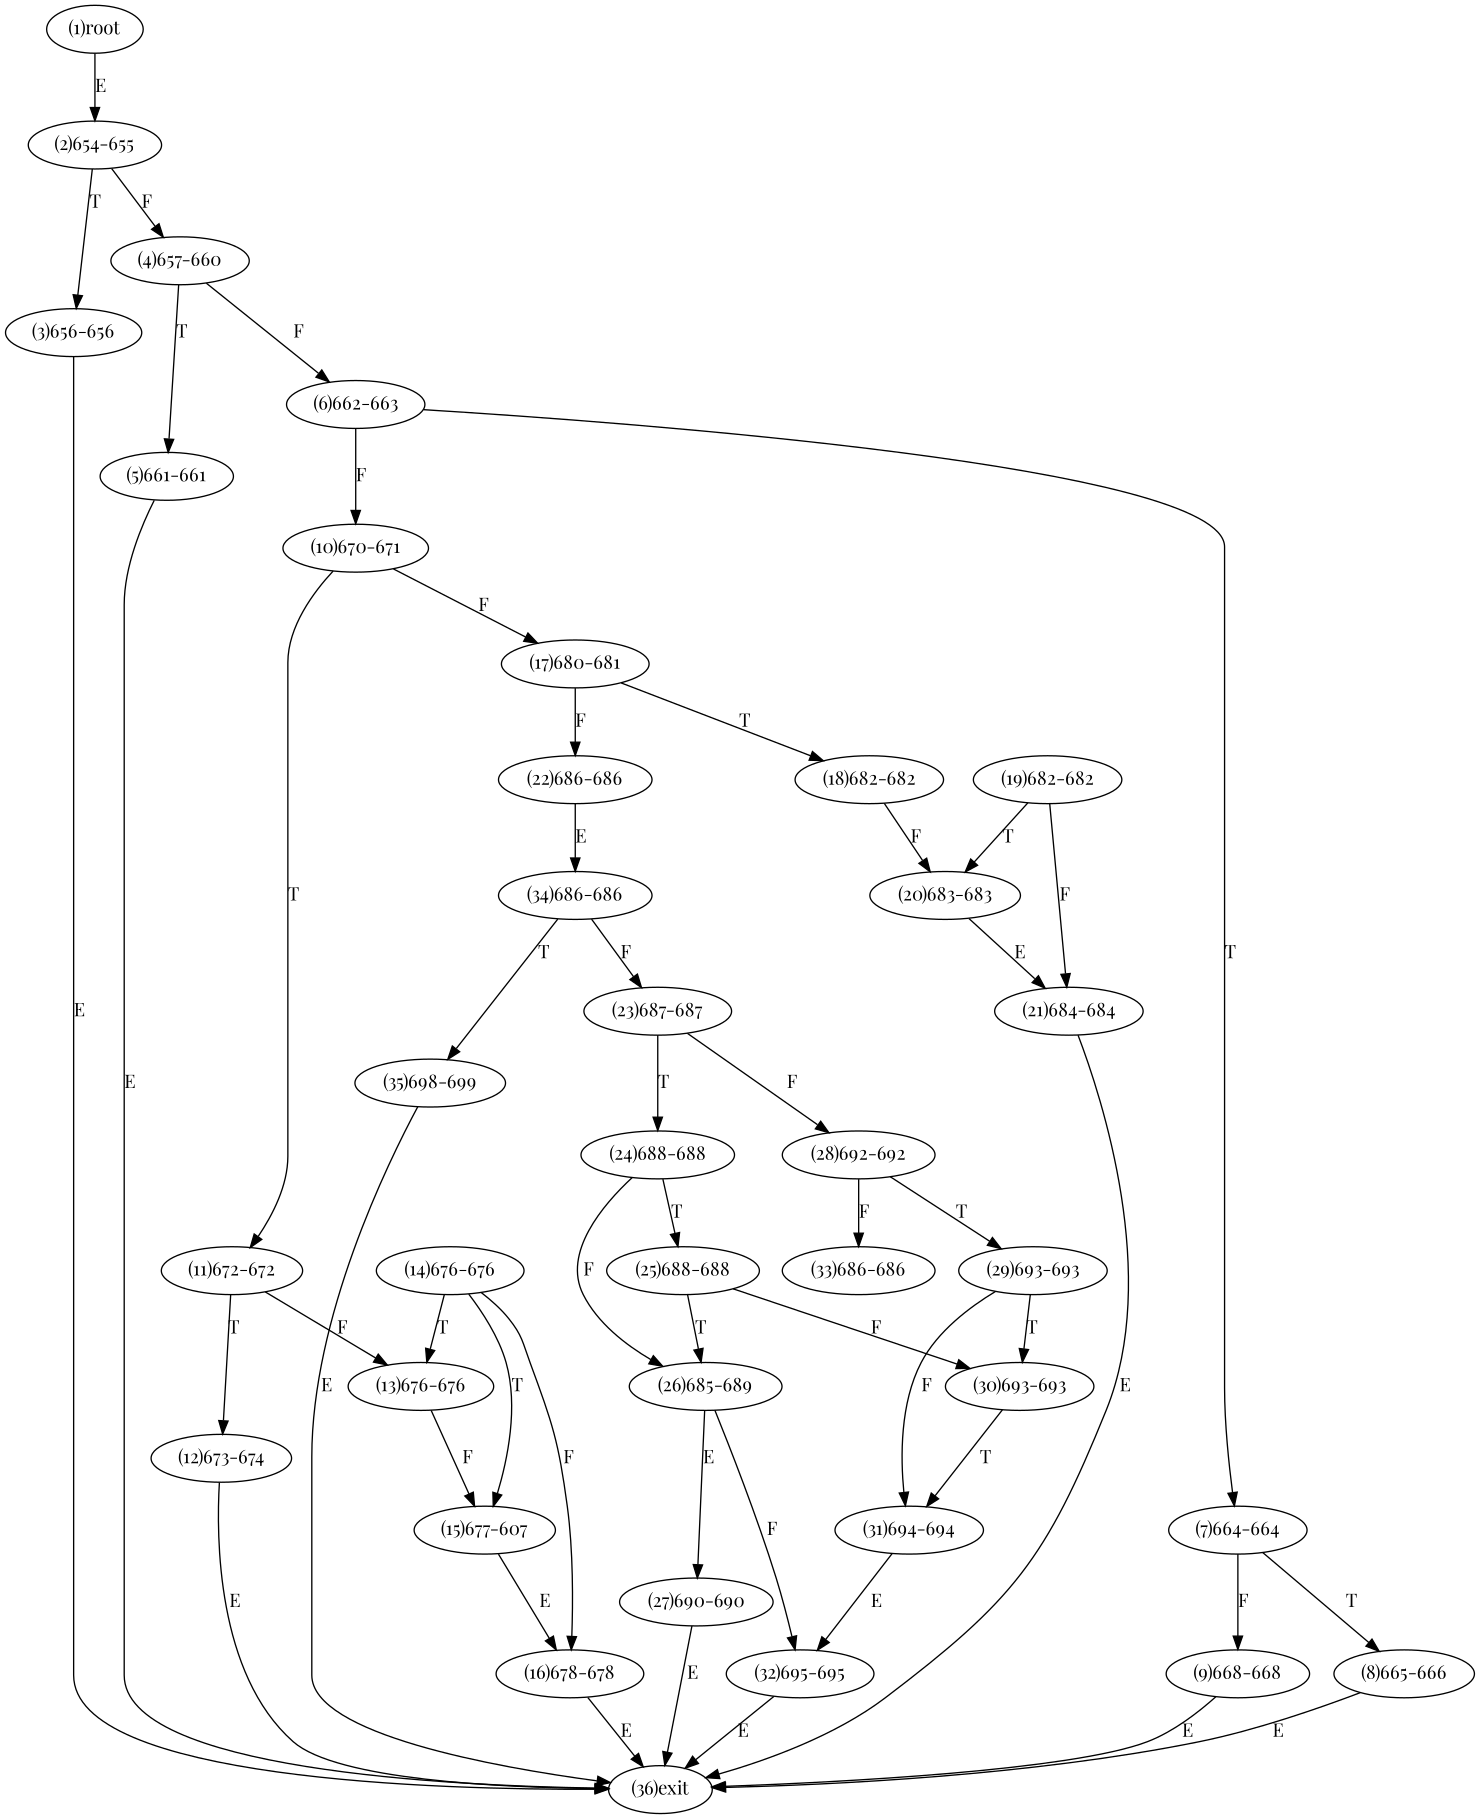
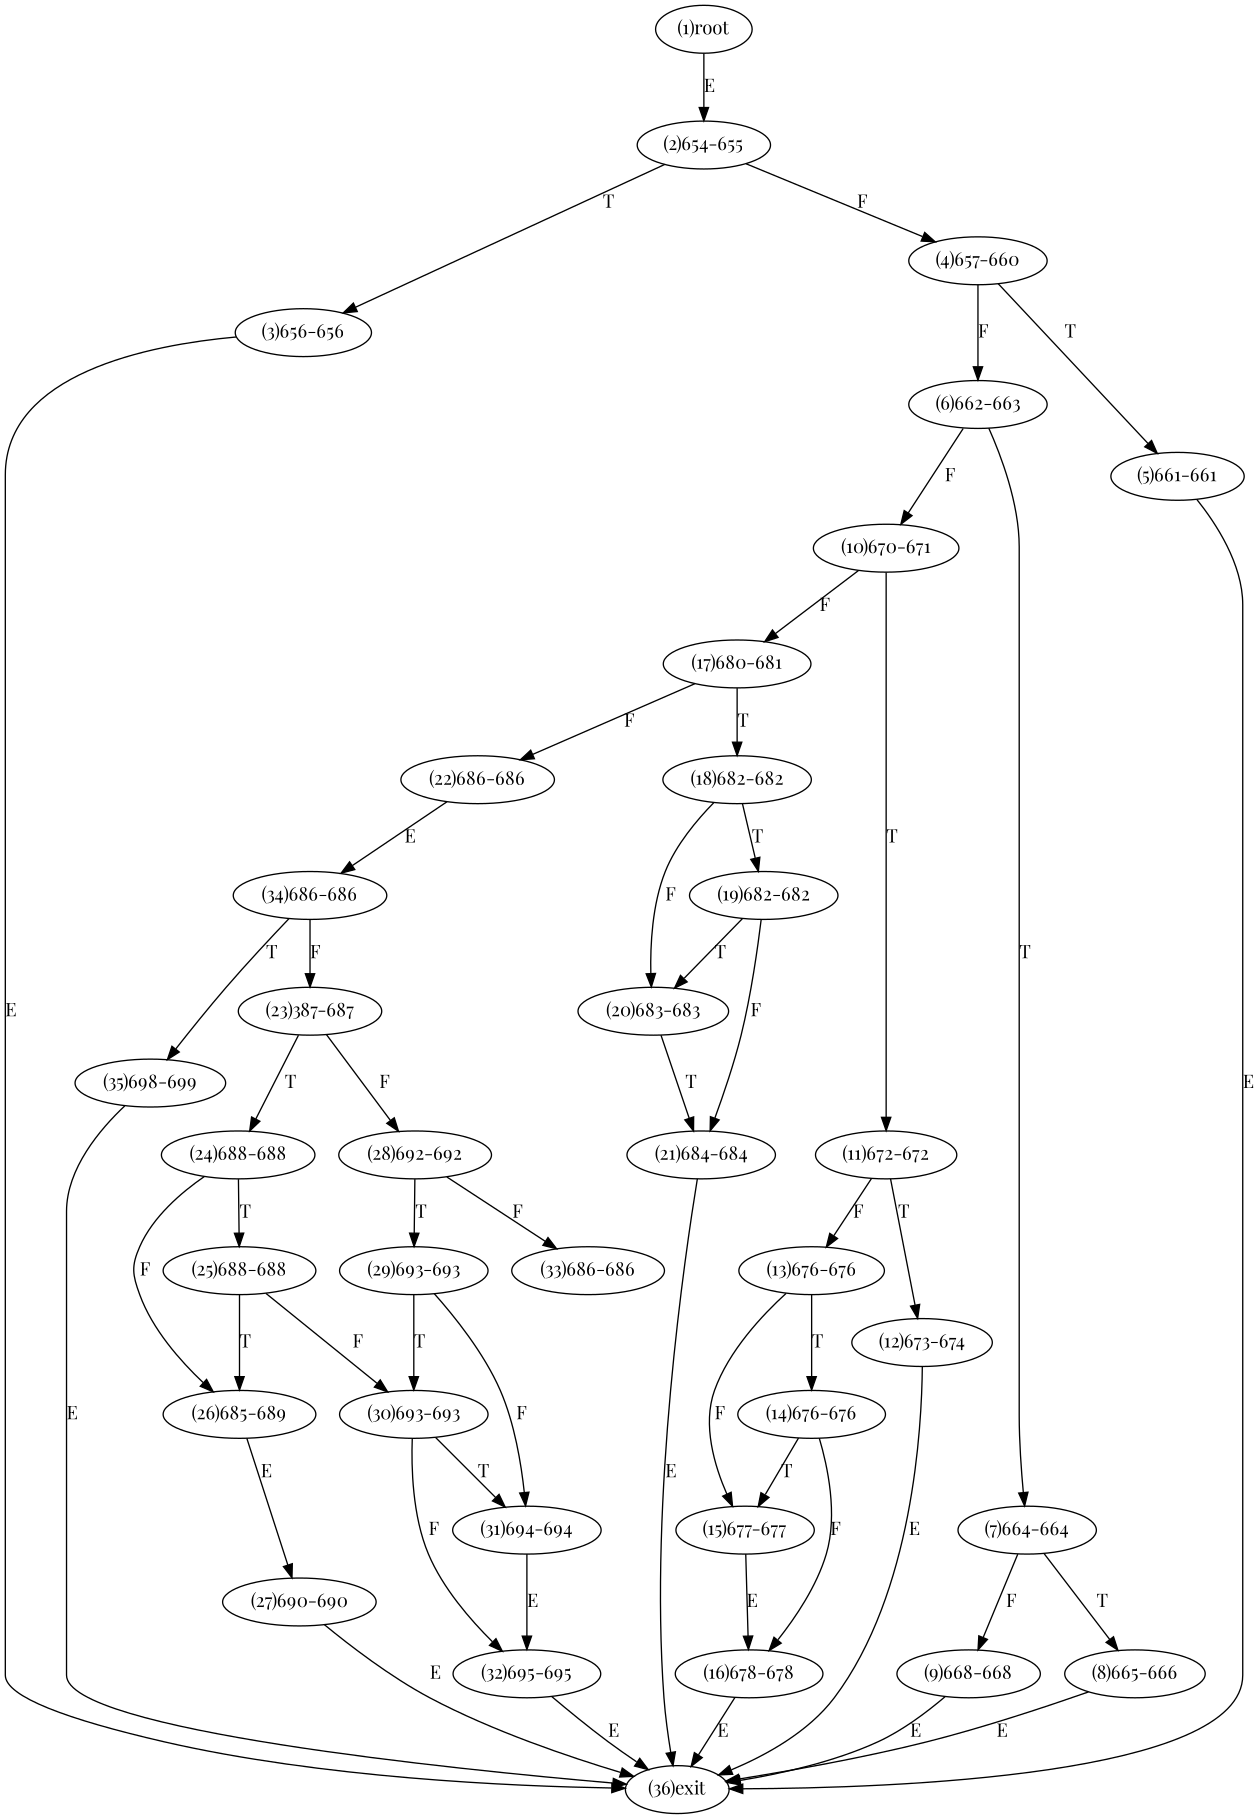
none -> (749, 831)
(1020, 953) -> (692, 1083)
(658, 1011) -> (310, 1011)
(437, 1322) -> (812, 1336)
(757, 1522) -> (427, 1550)
(485, 1530) -> (745, 1530)
